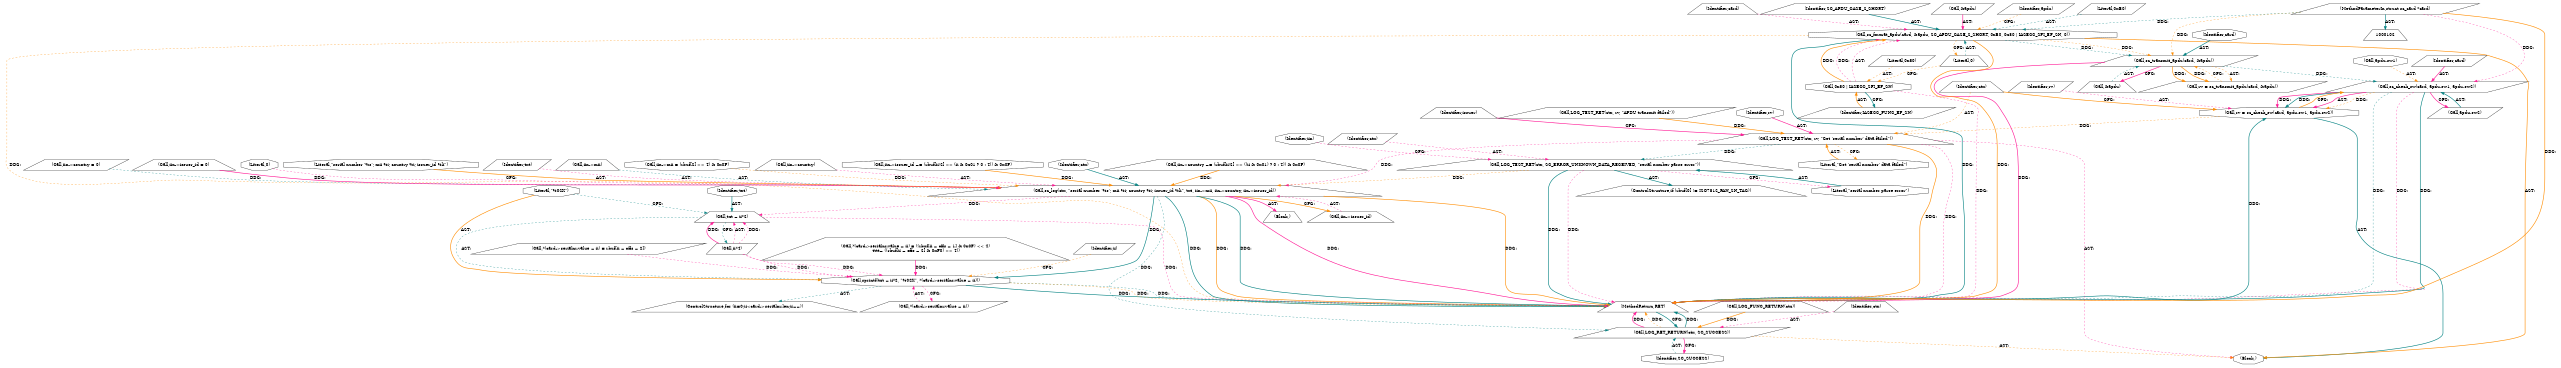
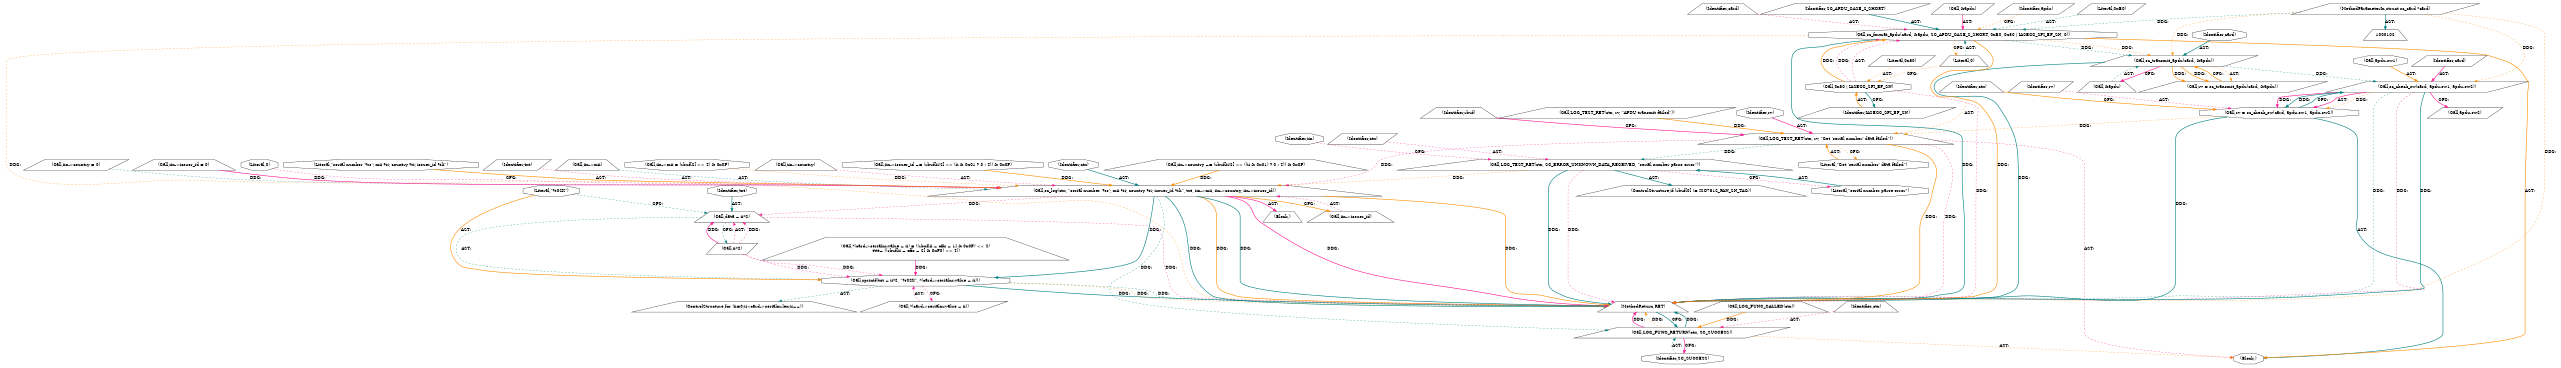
(2506, 35) -> (2506, 35)
(2403, 73) -> (2403, 73)
(2210, 74) -> (2210, 74)
(2319, 97) -> (2319, 97)
(2453, 100) -> none
(1459, 113) -> (1459, 113)
(1877, 113) -> (1877, 113)
(732, 217) -> (732, 217)
(2018, 242) -> (2018, 242)
(589, 249) -> none
(732, 249) -> (732, 249)
(1104, 249) -> none
(2104, 296) -> (2030, 296)
(2292, 299) -> (2292, 299)
(1761, 307) -> (1761, 307)
(1682, 333) -> (1682, 333)
